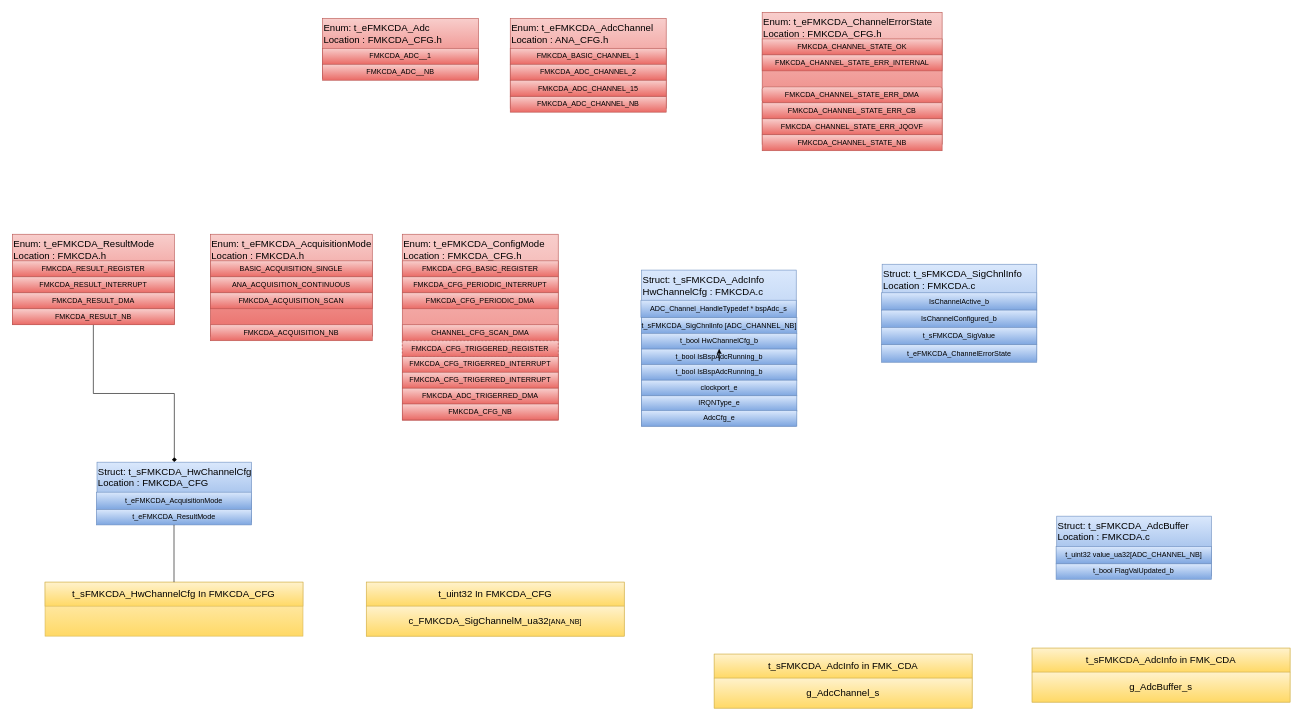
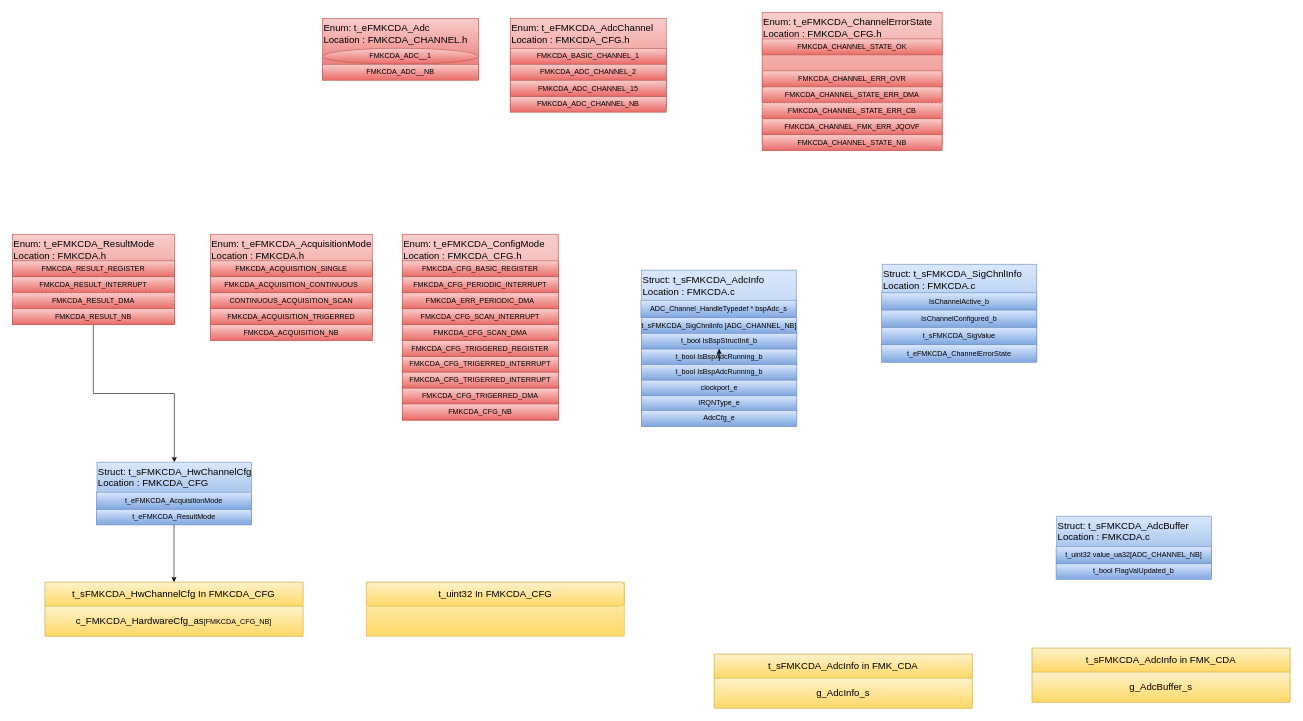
(379, 34) -> (390, 34)
(578, 34) -> (578, 34)
(401, 56) -> (401, 56)
(852, 63) -> none
none -> (852, 79)
(852, 111) -> (852, 111)
(852, 127) -> (852, 127)
(291, 269) -> (291, 269)
(291, 285) -> (291, 285)
(708, 286) -> (708, 286)
(93, 301) -> (93, 301)
(291, 301) -> (291, 301)
(480, 301) -> (480, 301)
none -> (291, 317)
none -> (480, 317)
(480, 333) -> (480, 333)
(719, 341) -> (719, 341)
(480, 349) -> (480, 349)
(480, 396) -> (480, 396)
(174, 456) -> (174, 456)
(174, 578) -> (174, 576)
(495, 594) -> (495, 594)
none -> (174, 621)
(495, 621) -> none
(843, 693) -> (843, 693)
